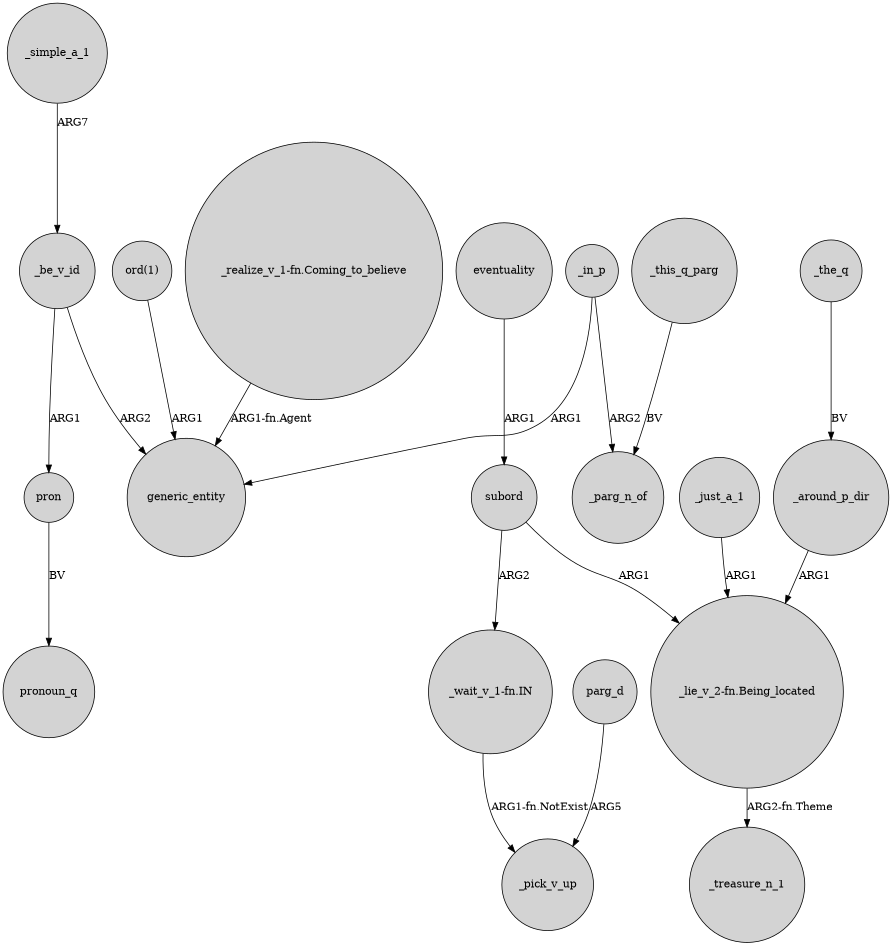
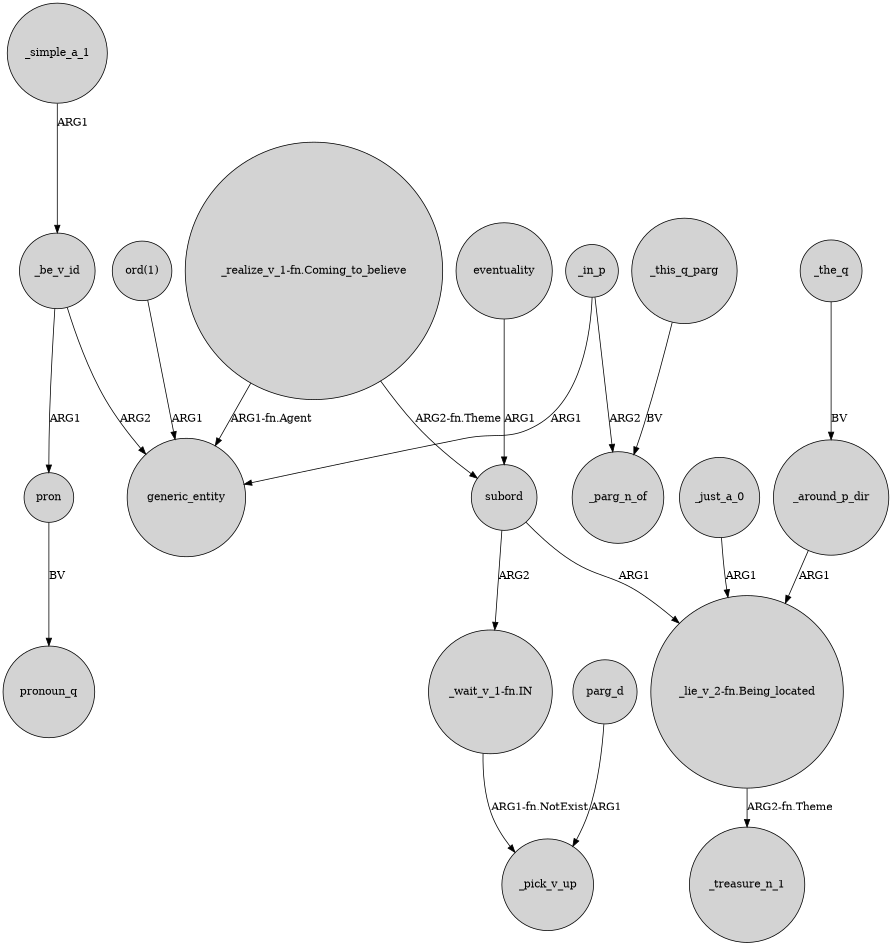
(73, 123) -> (73, 123)
none -> (422, 431)
(720, 498) -> (720, 498)
(606, 808) -> (606, 808)
